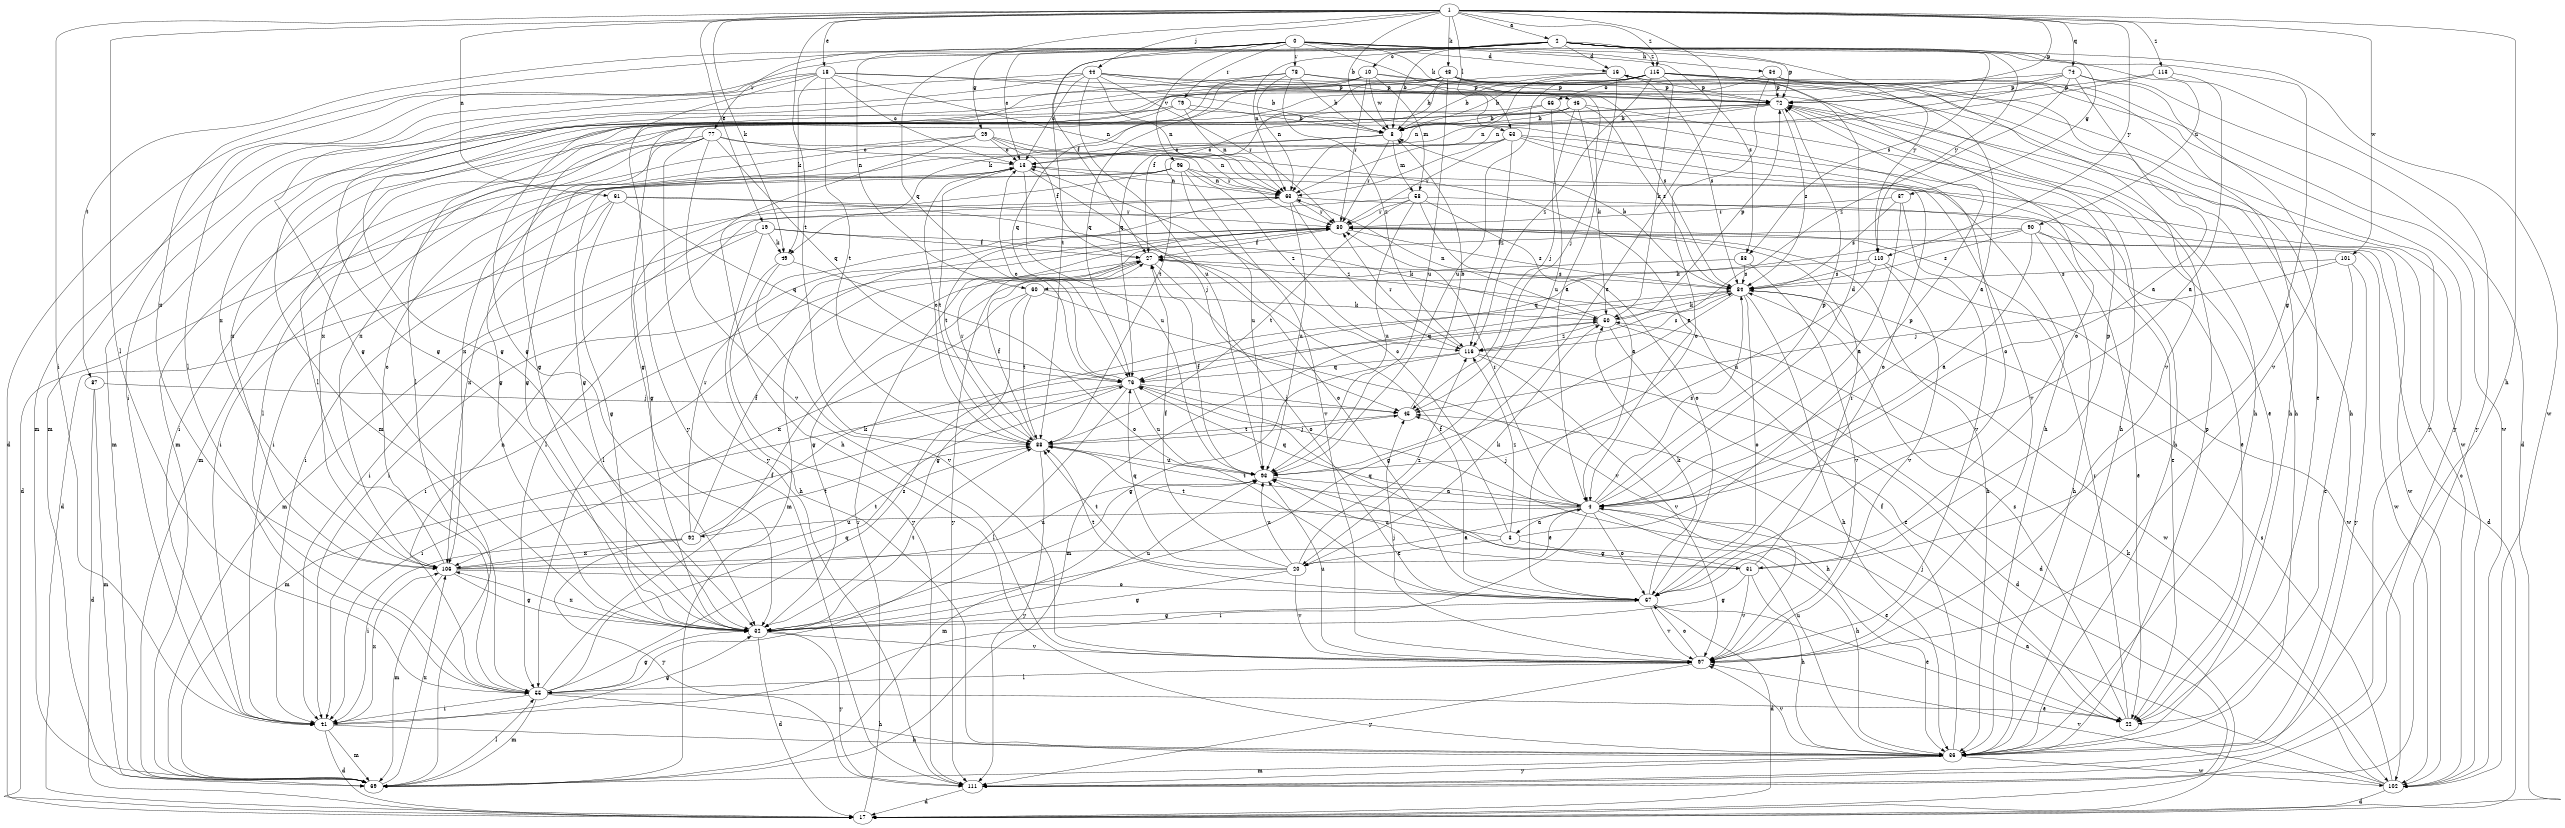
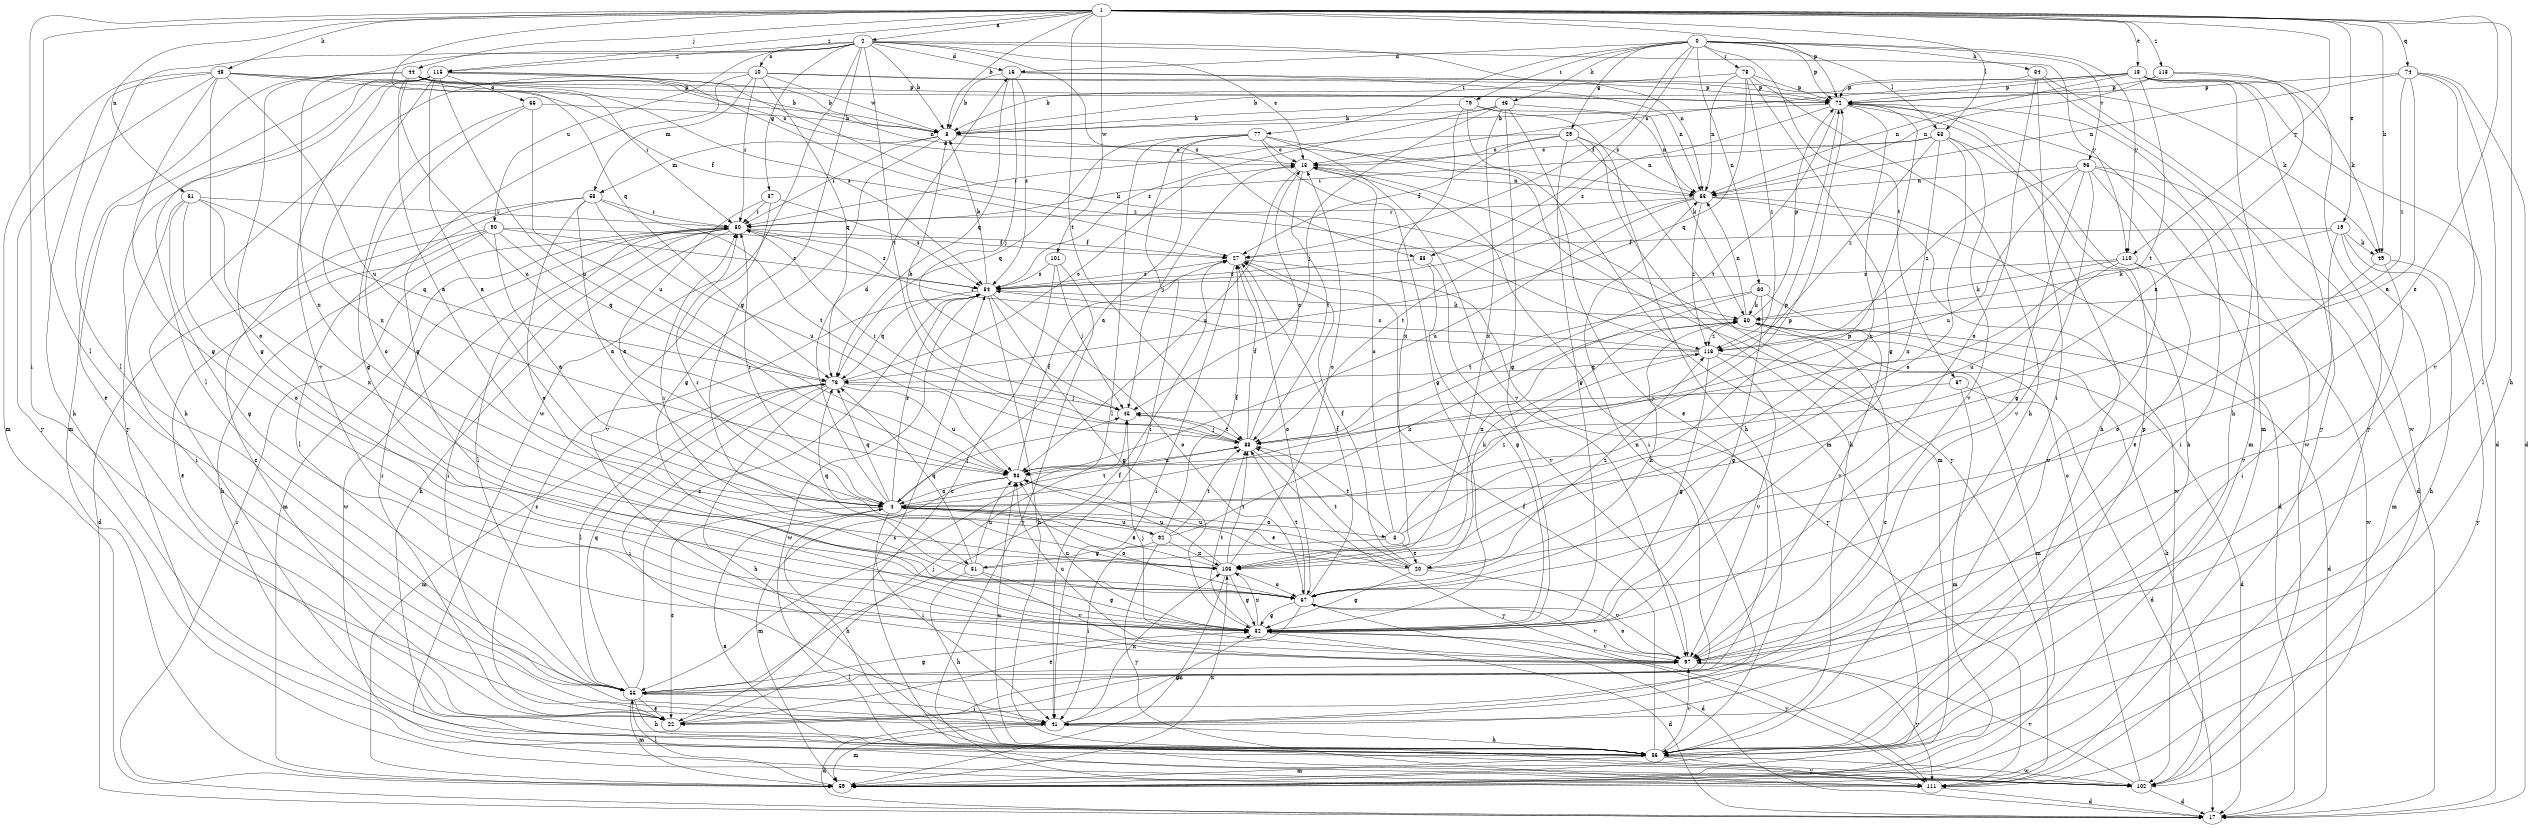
(1479, 279) -> (1939, 290)
(374, 787) -> (842, 787)
